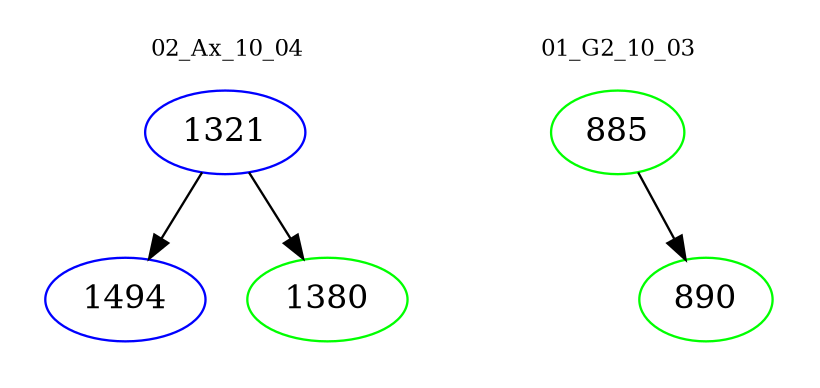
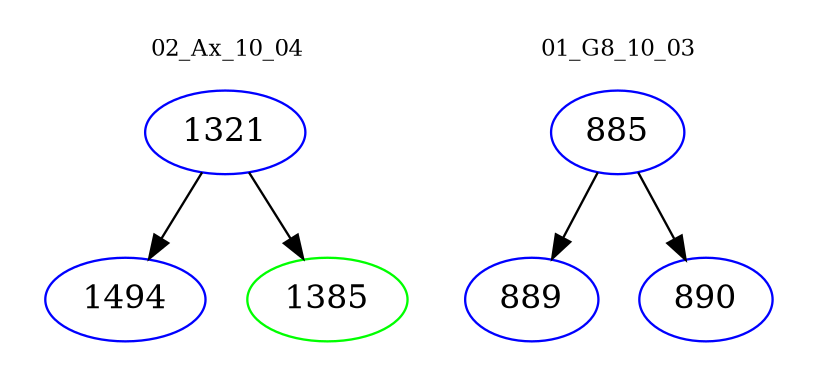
(619, 50) -> (619, 50)
(618, 132) -> (618, 132)
(327, 300) -> (327, 300)
none -> (532, 300)
(706, 300) -> (706, 300)
